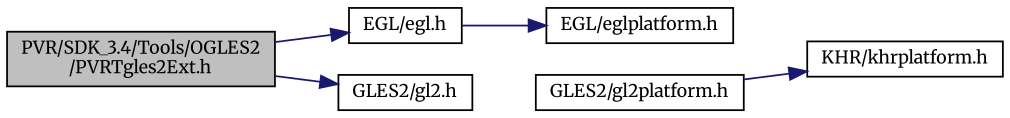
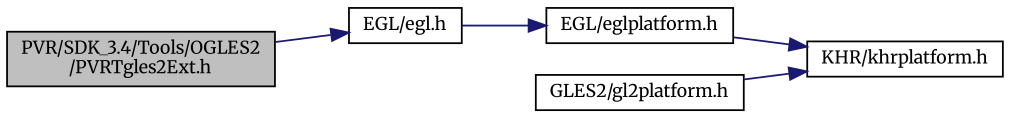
none -> (762, 41)
(405, 93) -> none
